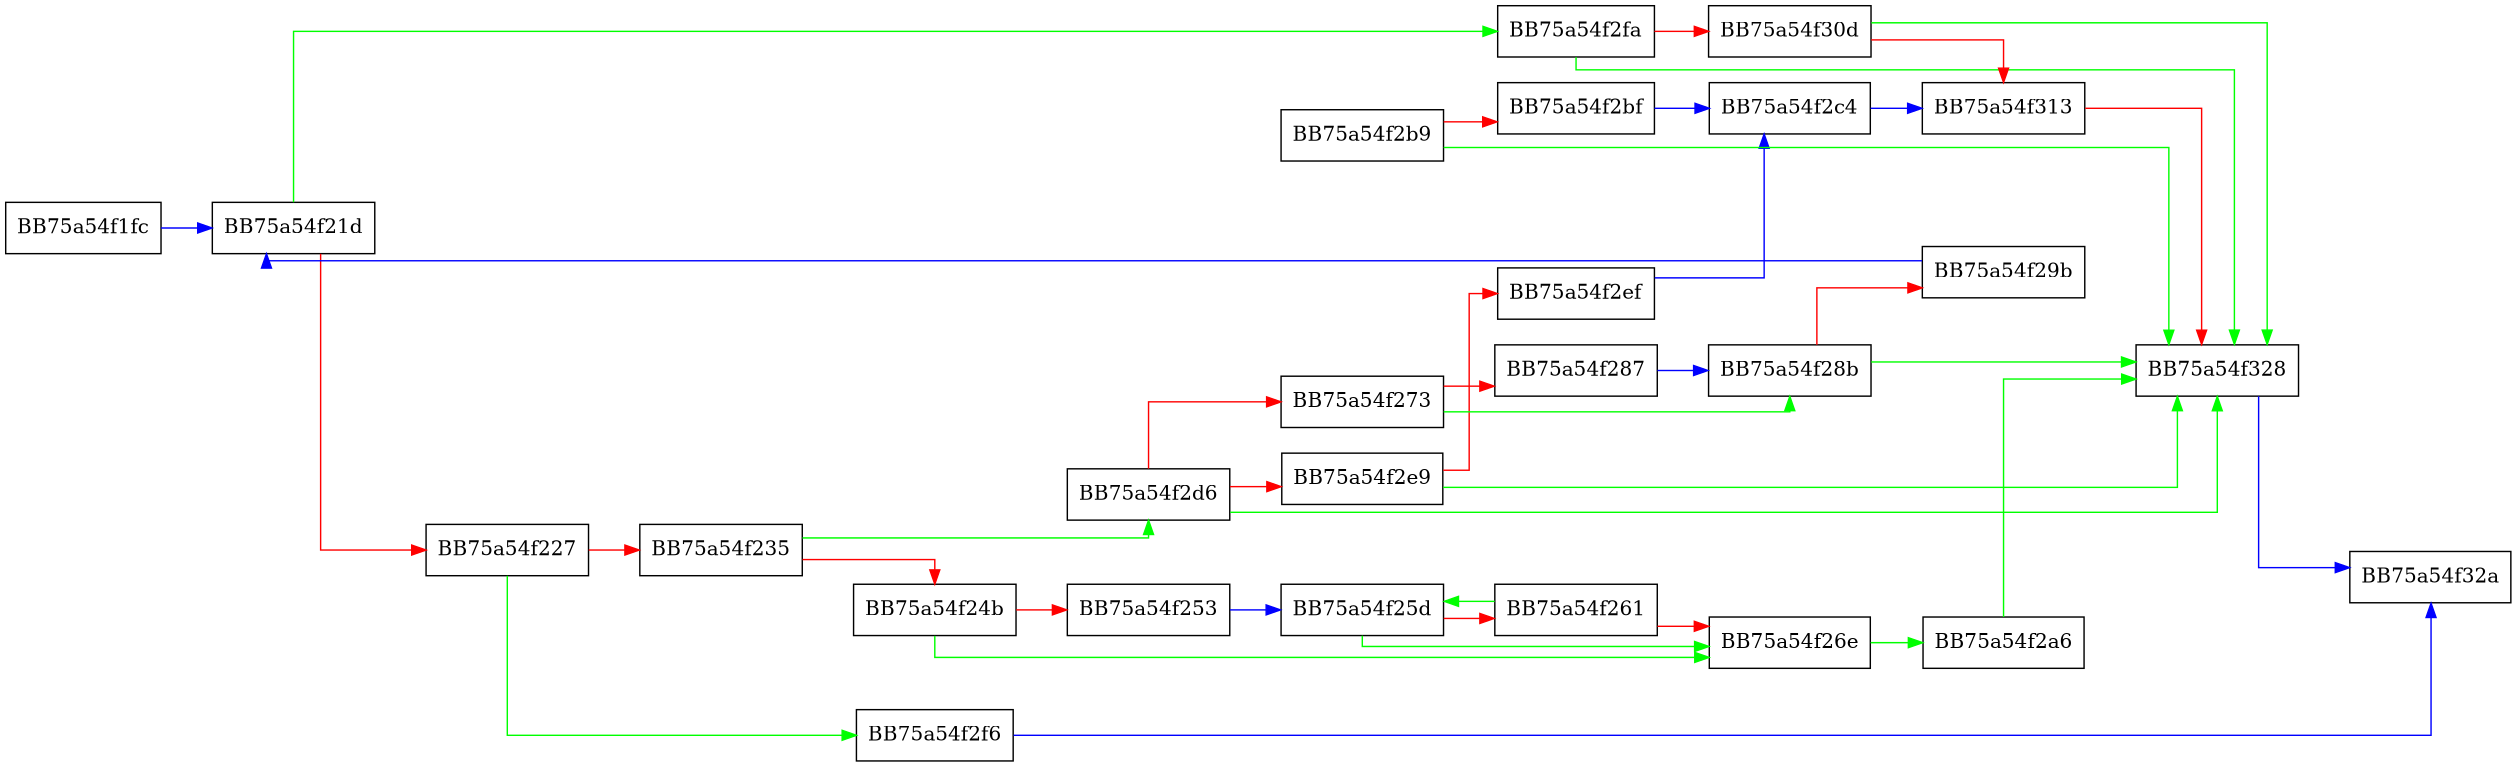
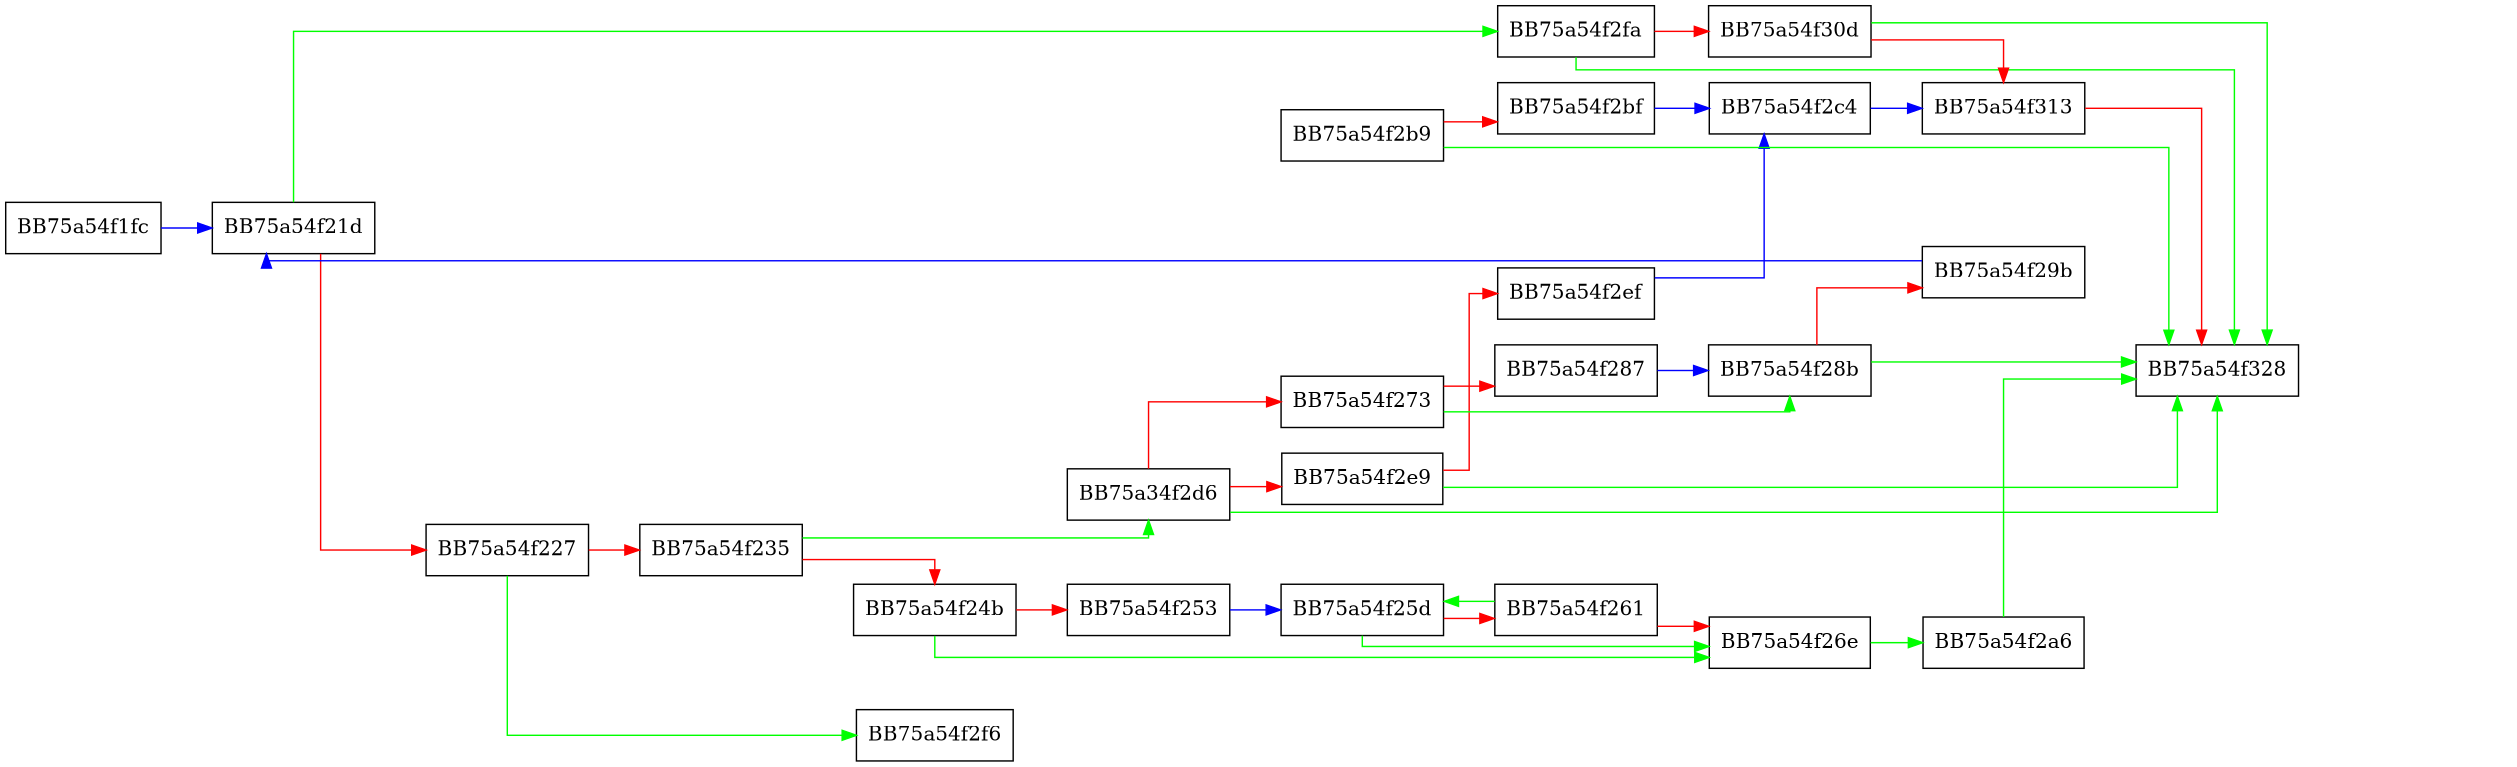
(1149, 494) -> (1149, 494)
(2430, 577) -> none
